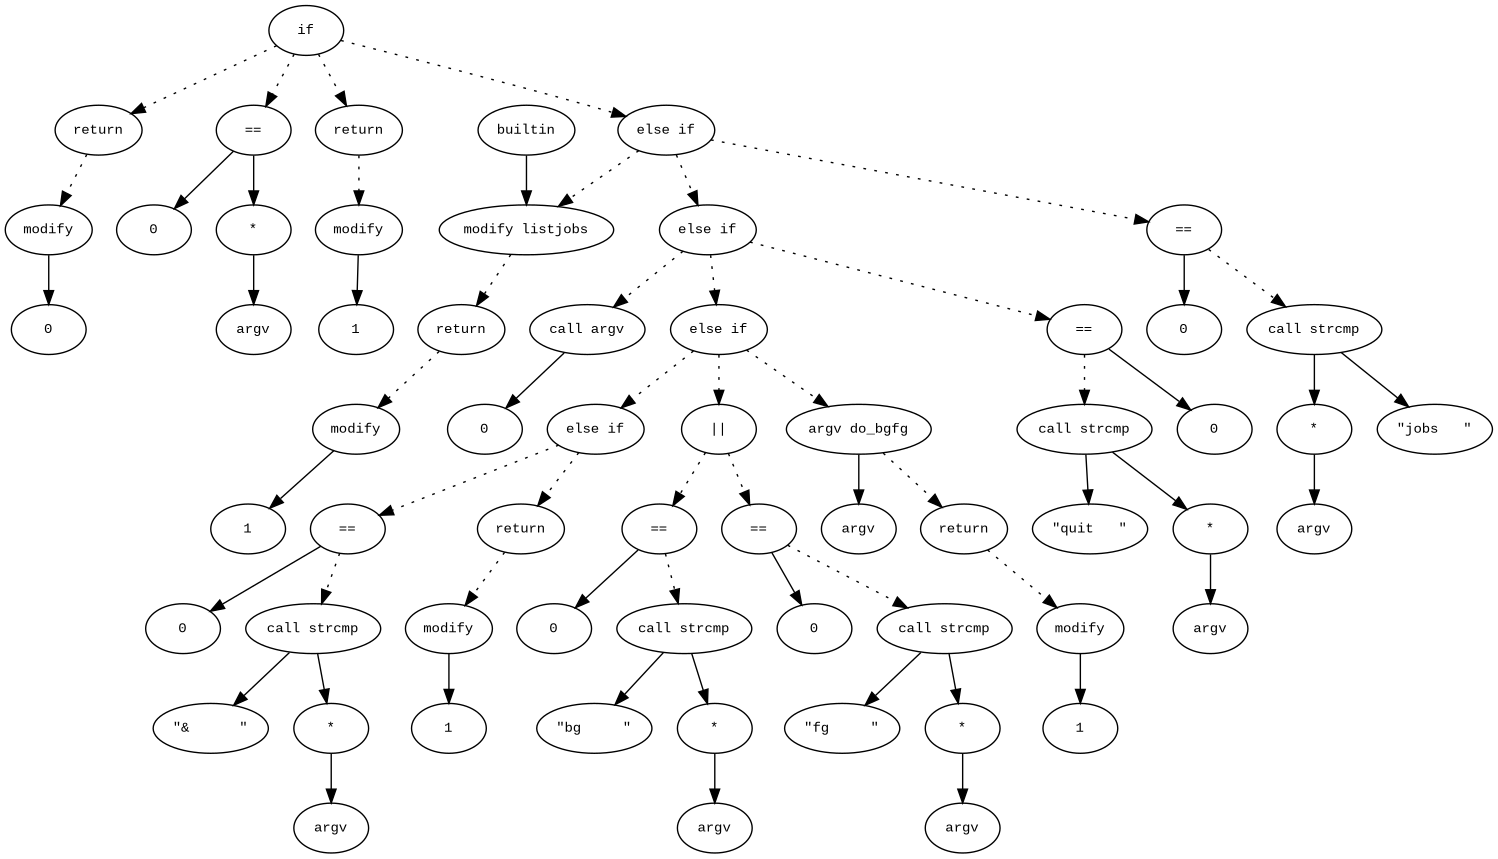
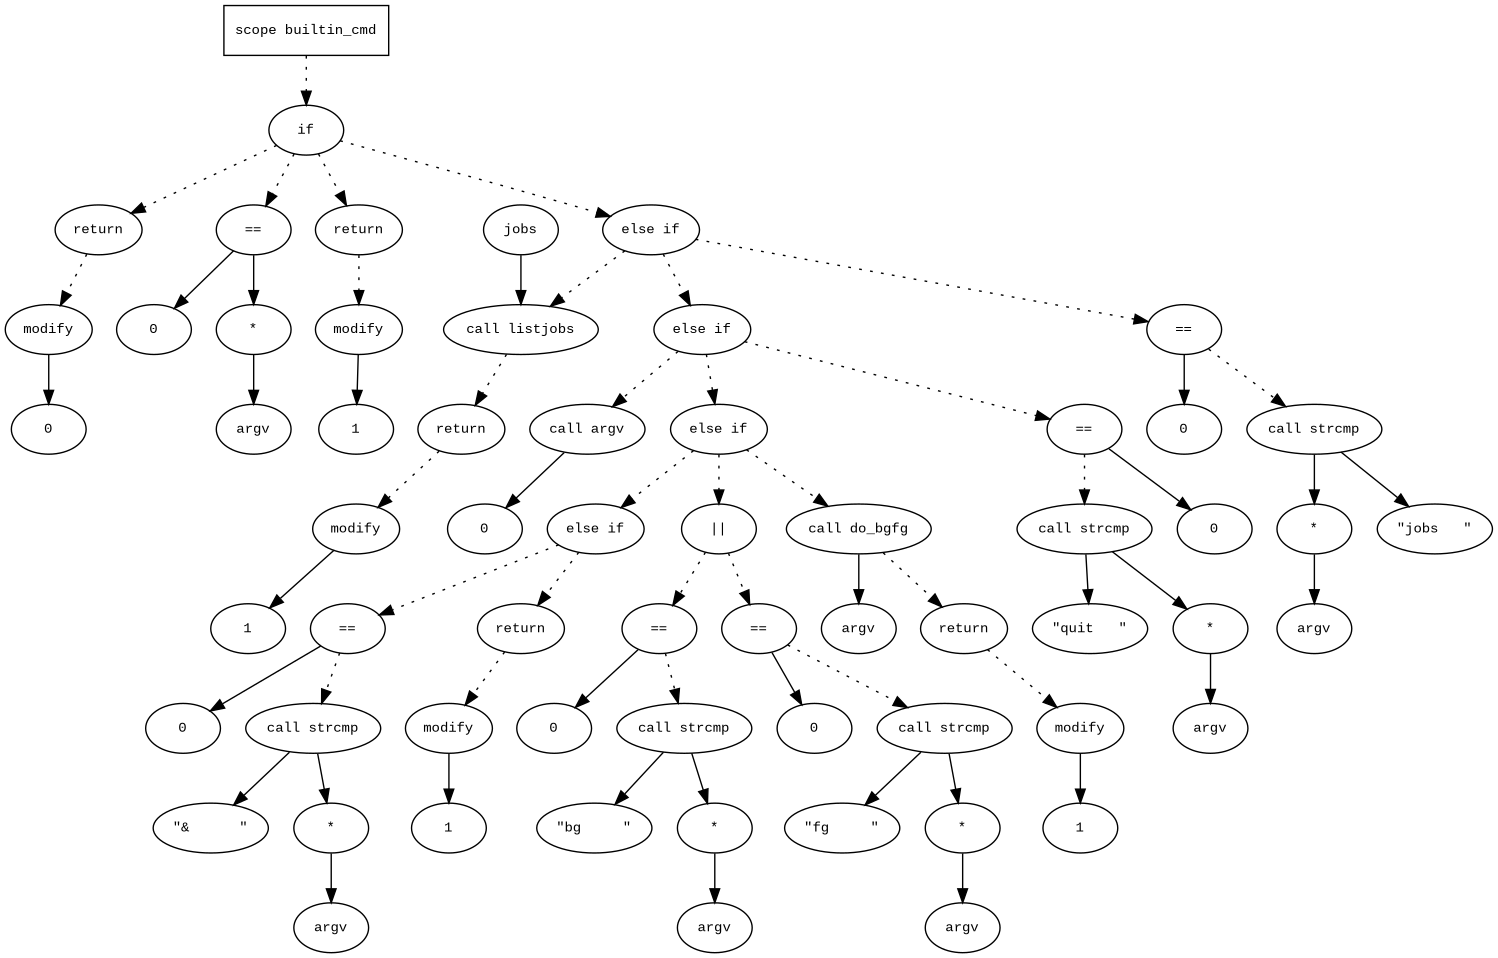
none -> (306, 30)
(526, 130) -> (521, 230)
(526, 230) -> (521, 330)
(859, 429) -> (859, 529)
